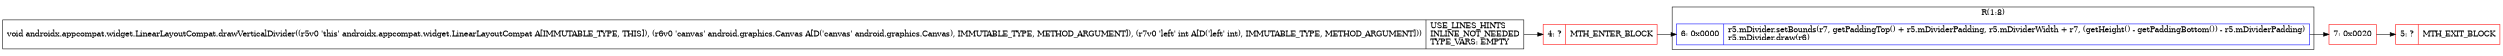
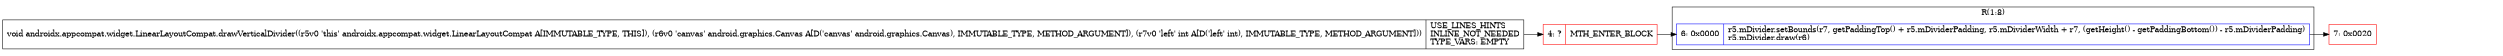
(2448, 34) -> none
